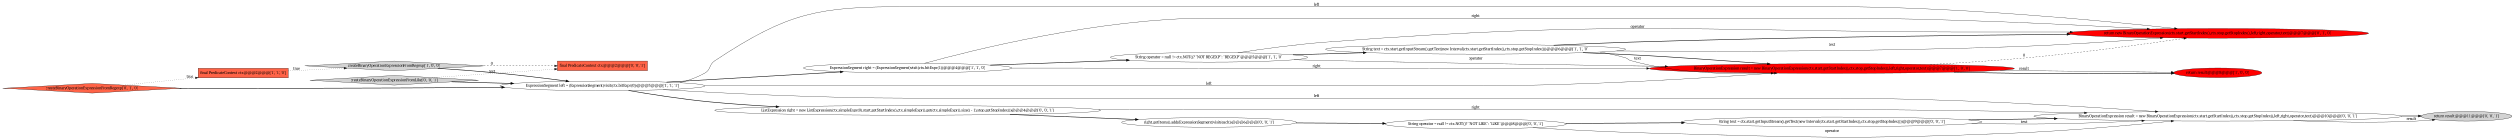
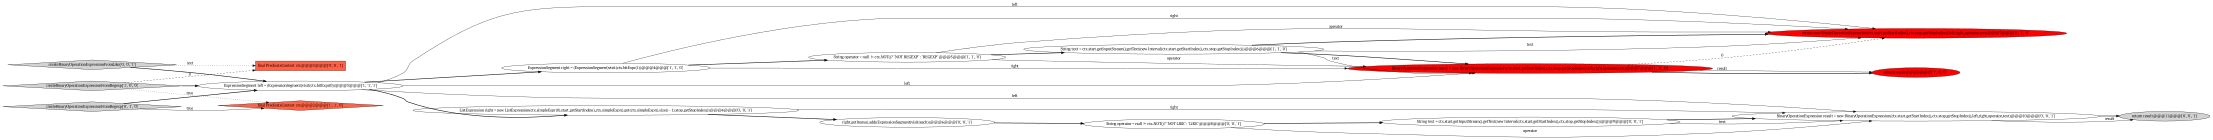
(316, 70) -> (188, 95)
(243, 73) -> (301, 106)
(159, 82) -> (200, 110)
(92, 88) -> (92, 107)
